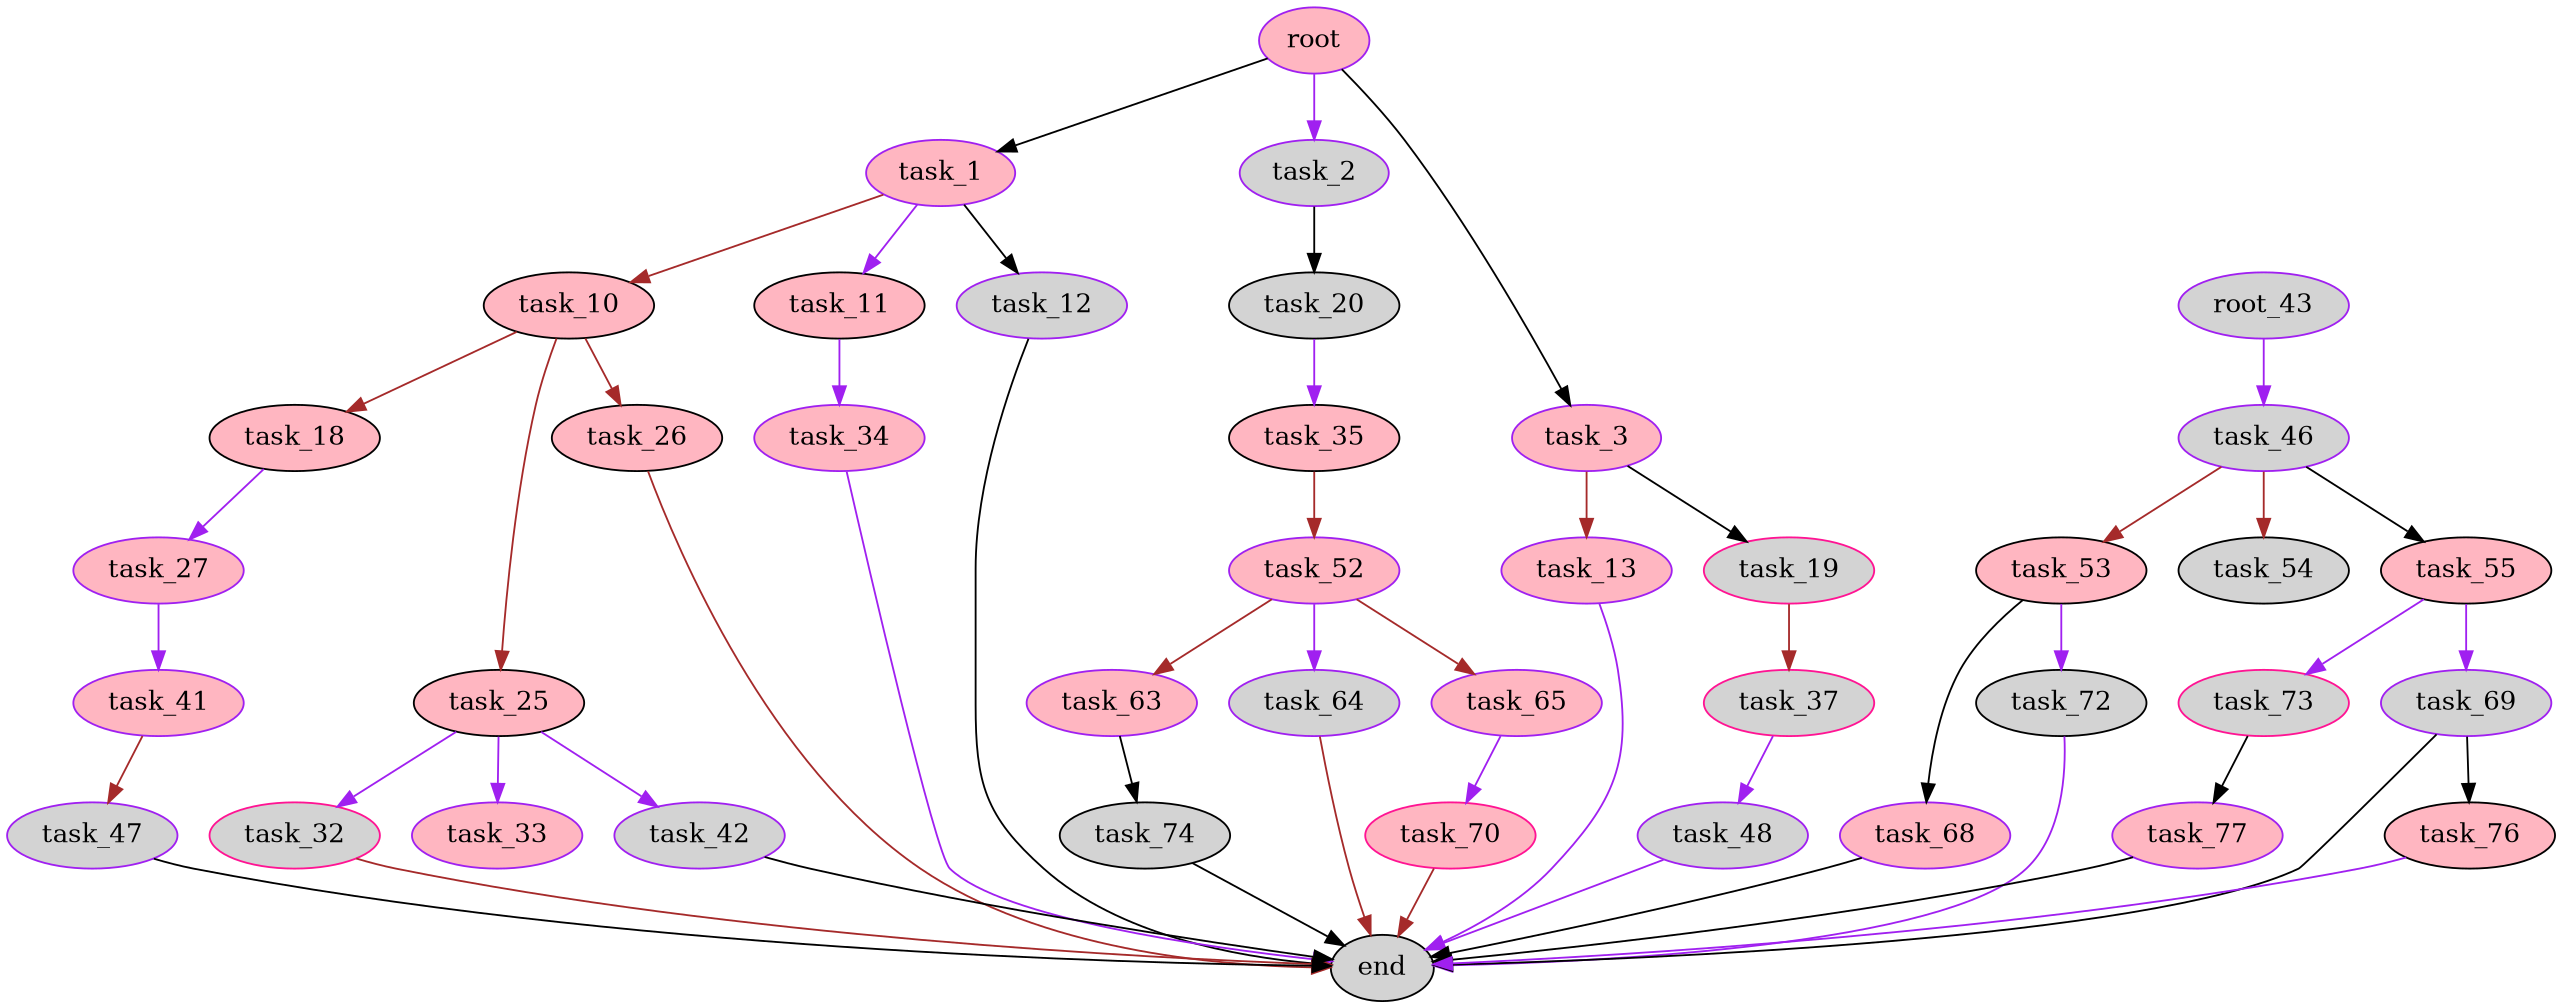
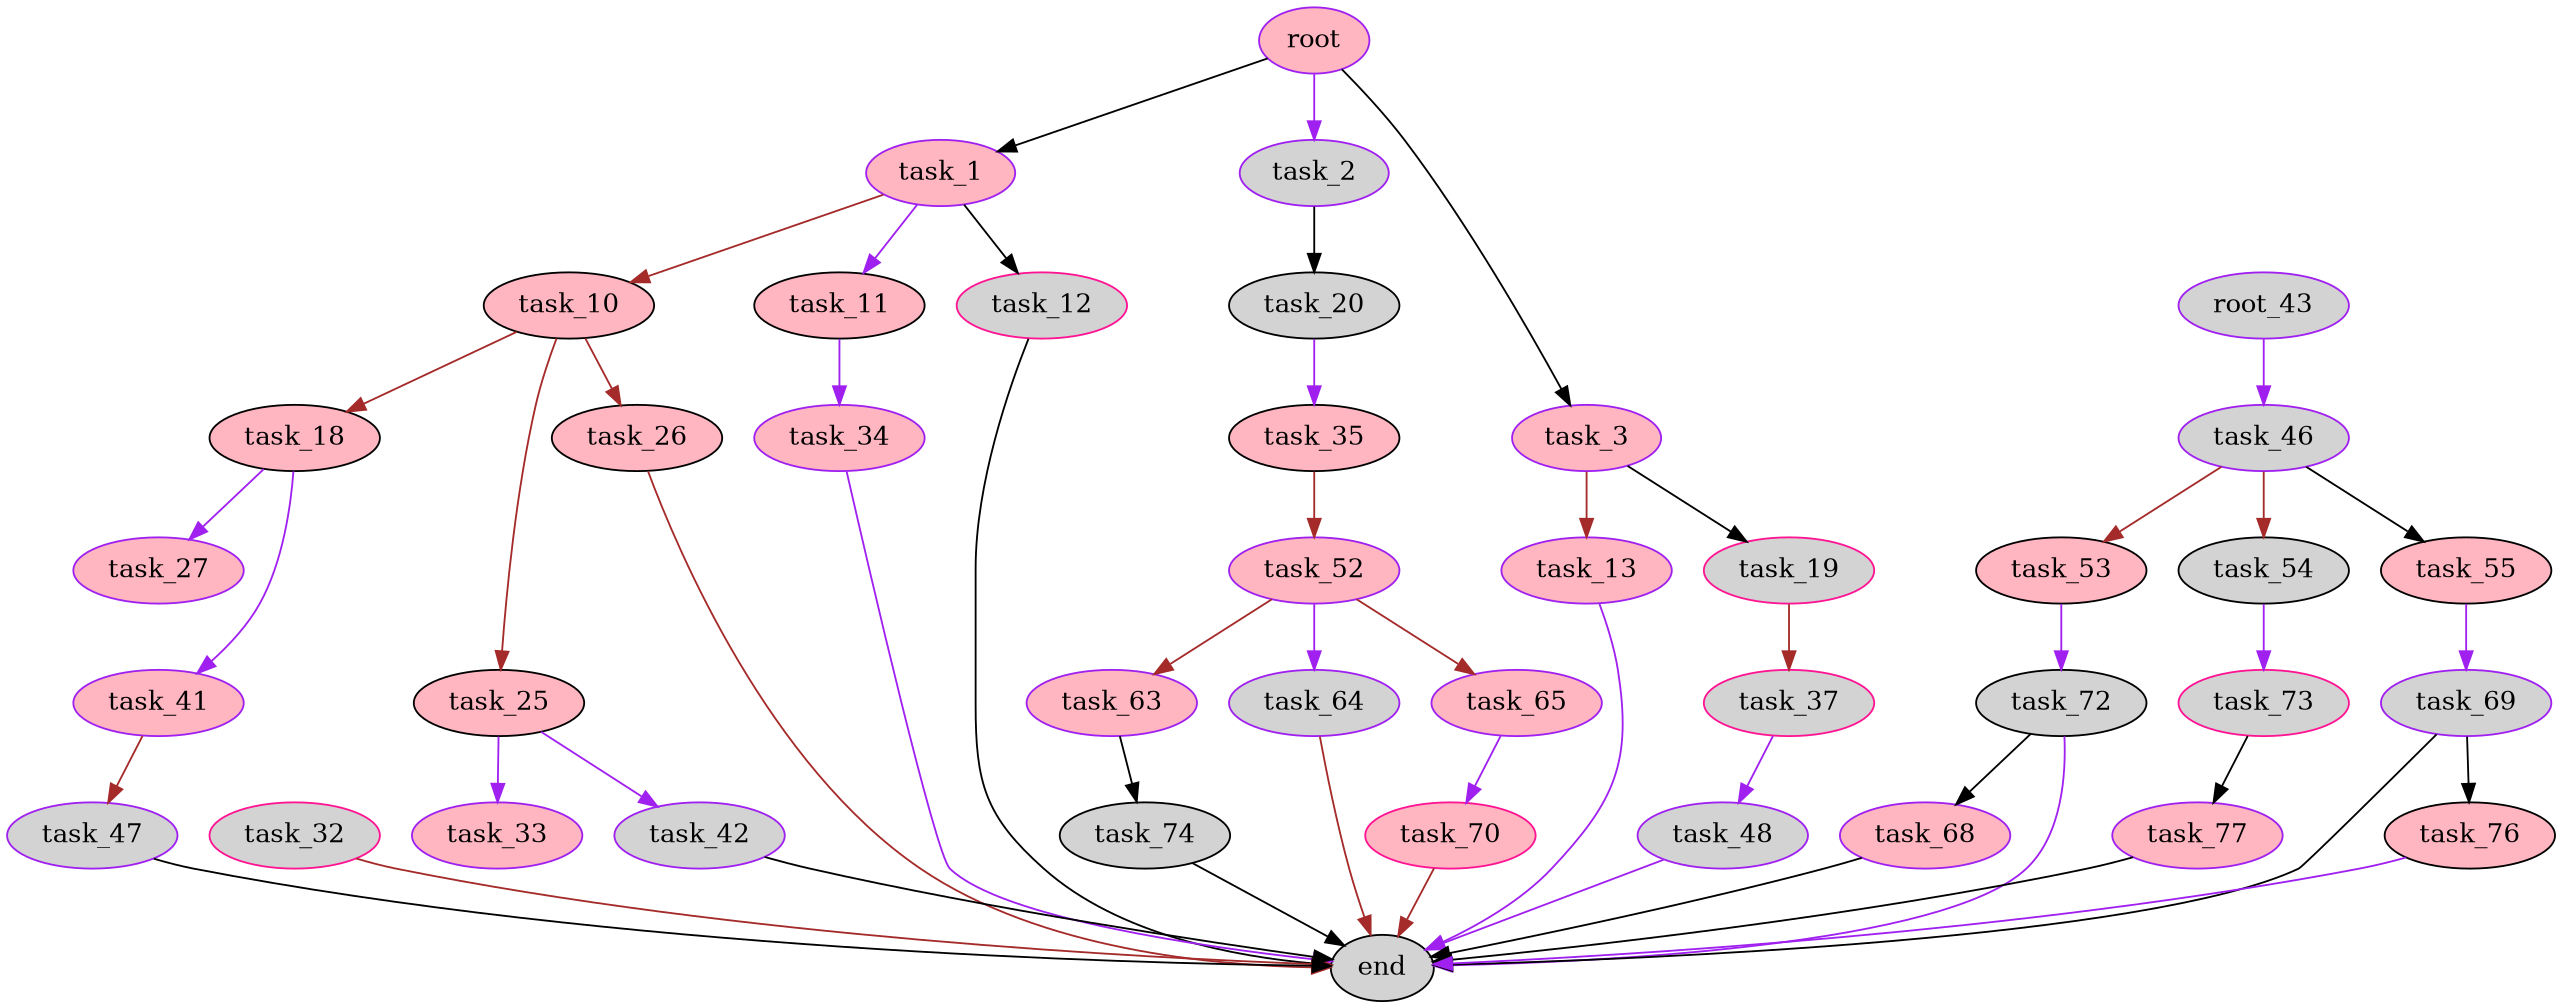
(1042, 305) -> (1042, 305)
(159, 628) -> (272, 575)
(2373, 632) -> (2264, 628)
(1955, 681) -> (2000, 763)
(405, 764) -> none
